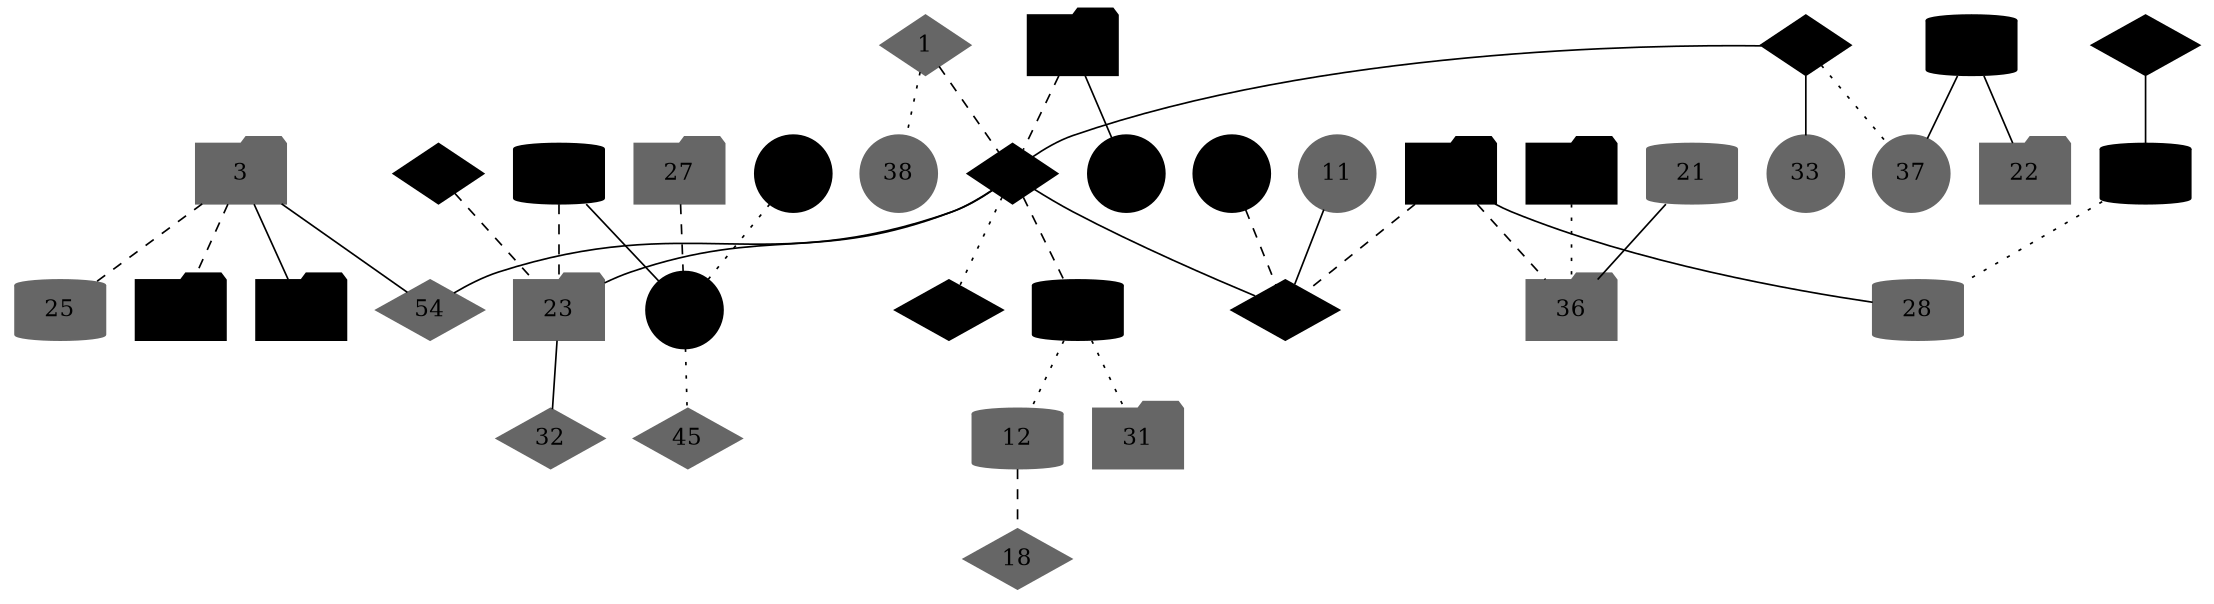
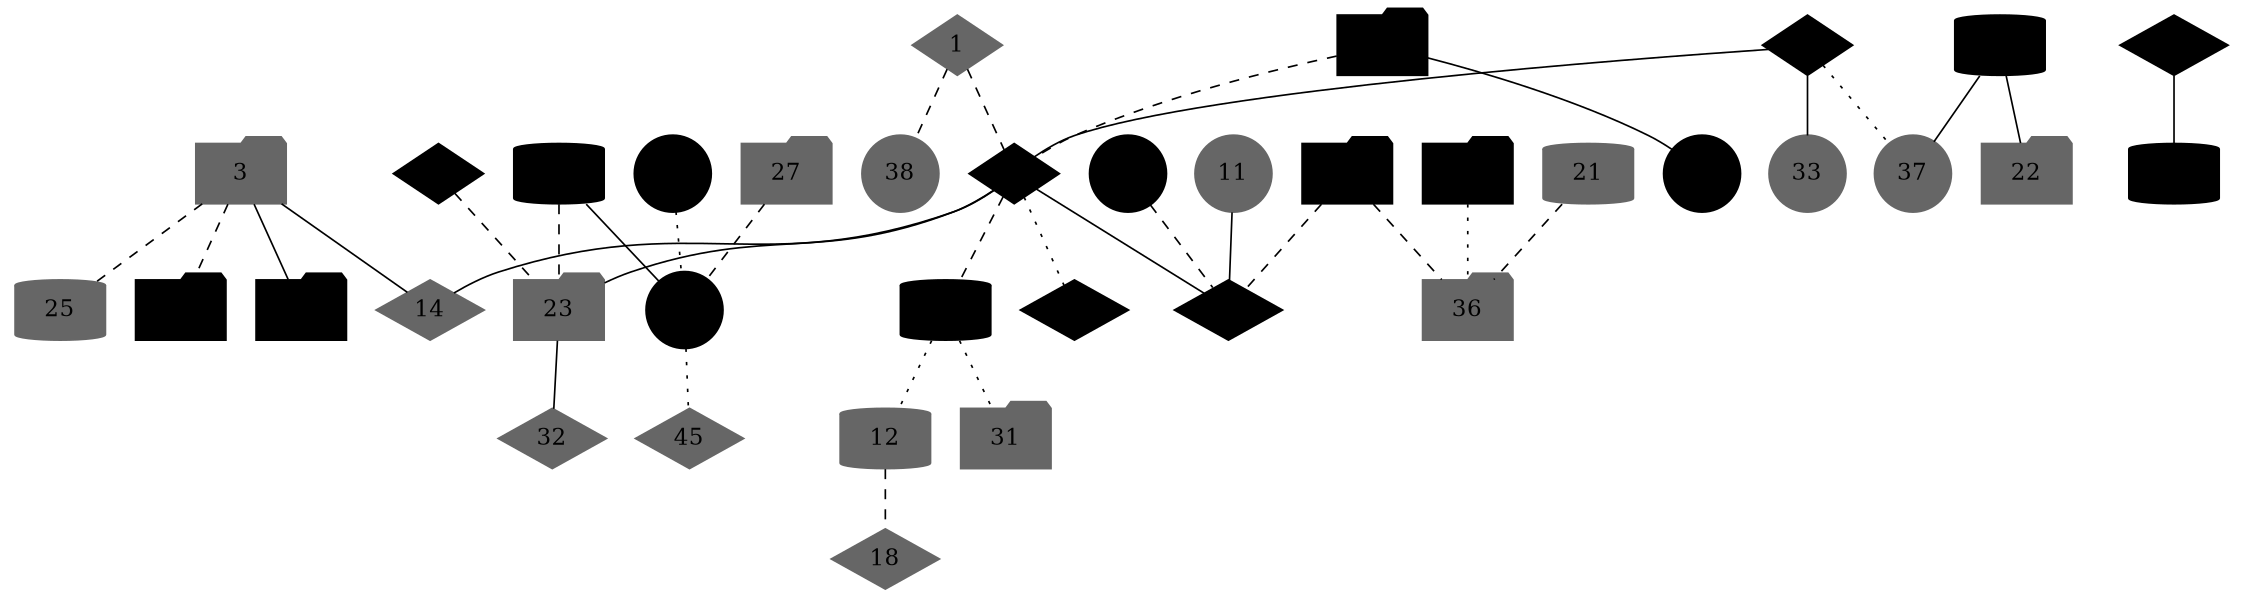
(913, 104) -> (931, 104)
(1633, 240) -> (1528, 242)
(430, 310) -> (430, 310)
(1918, 310) -> none
